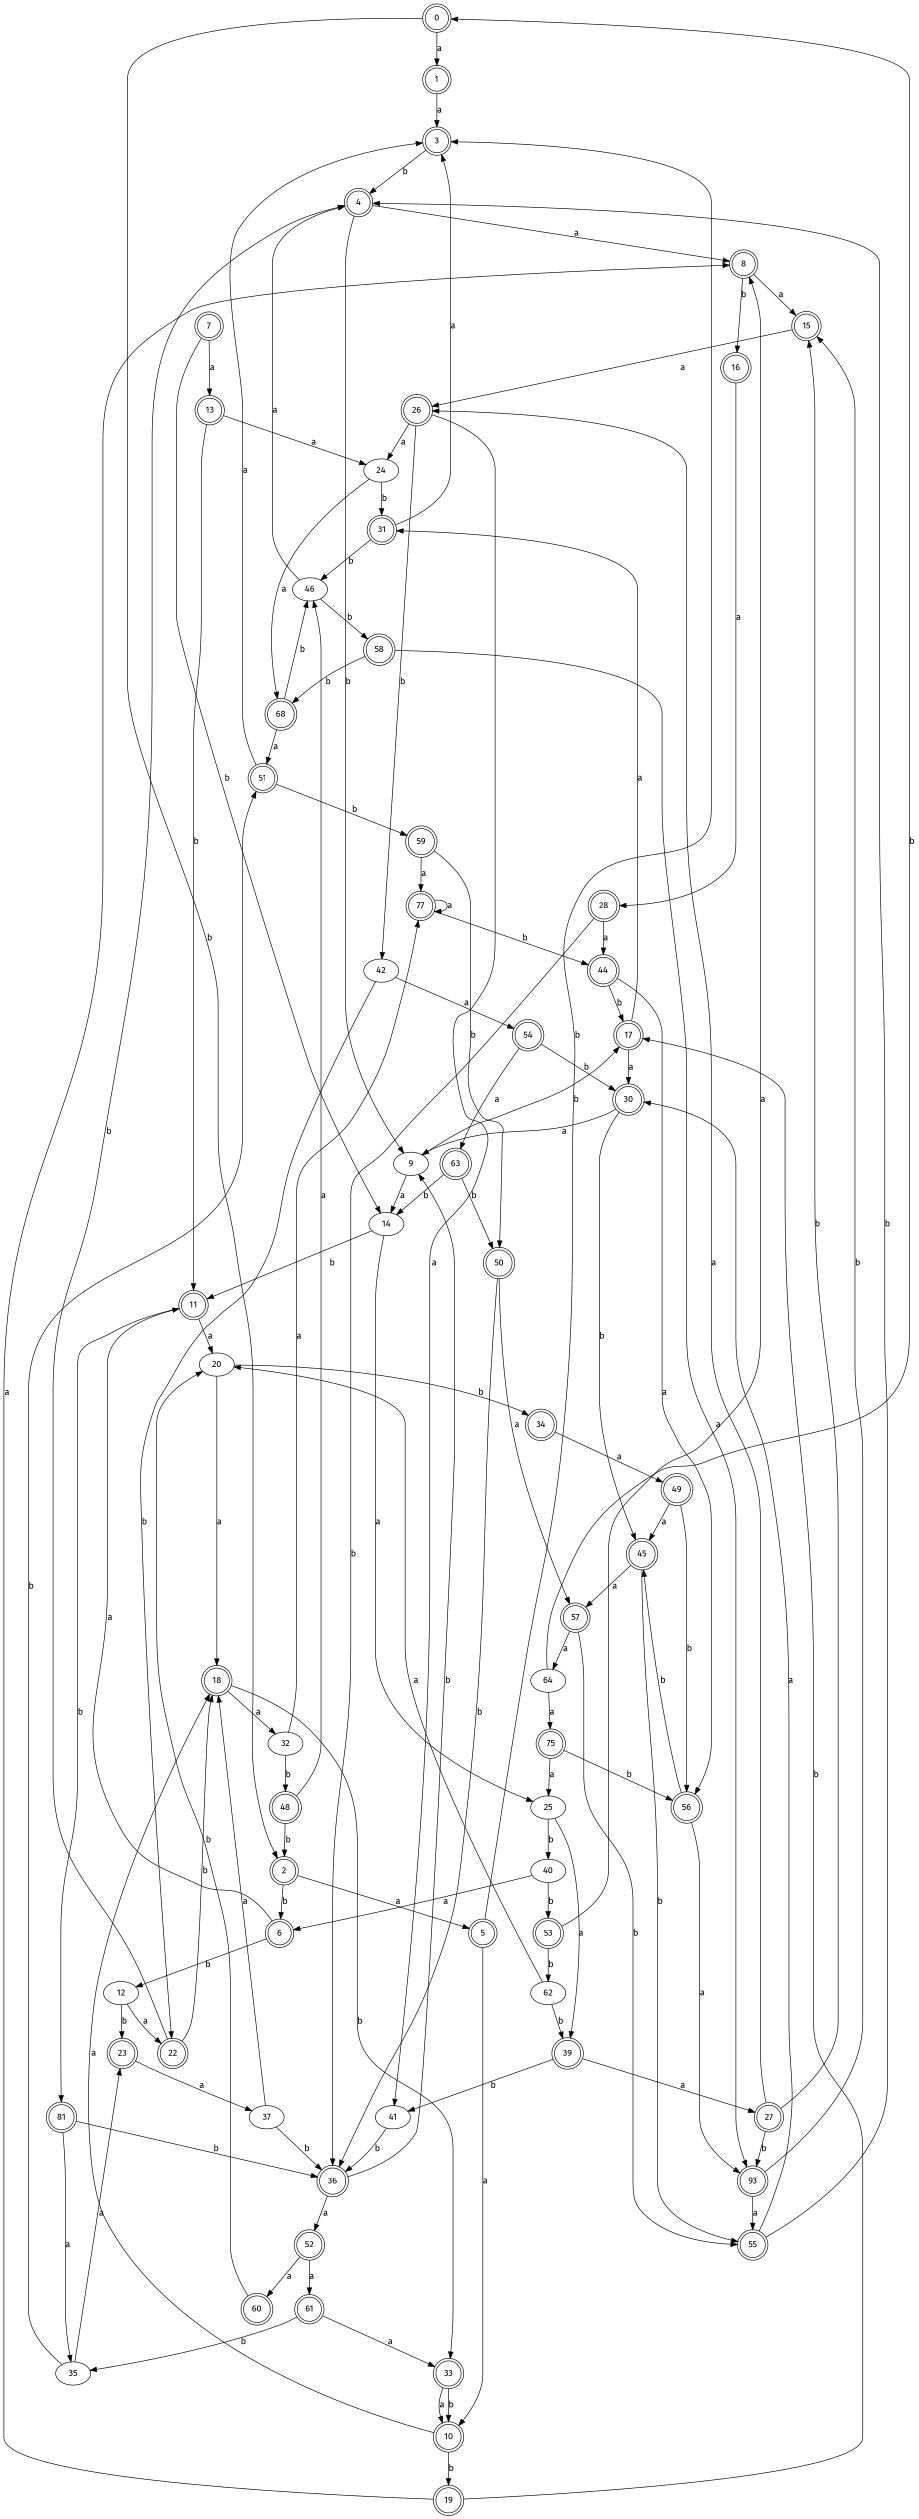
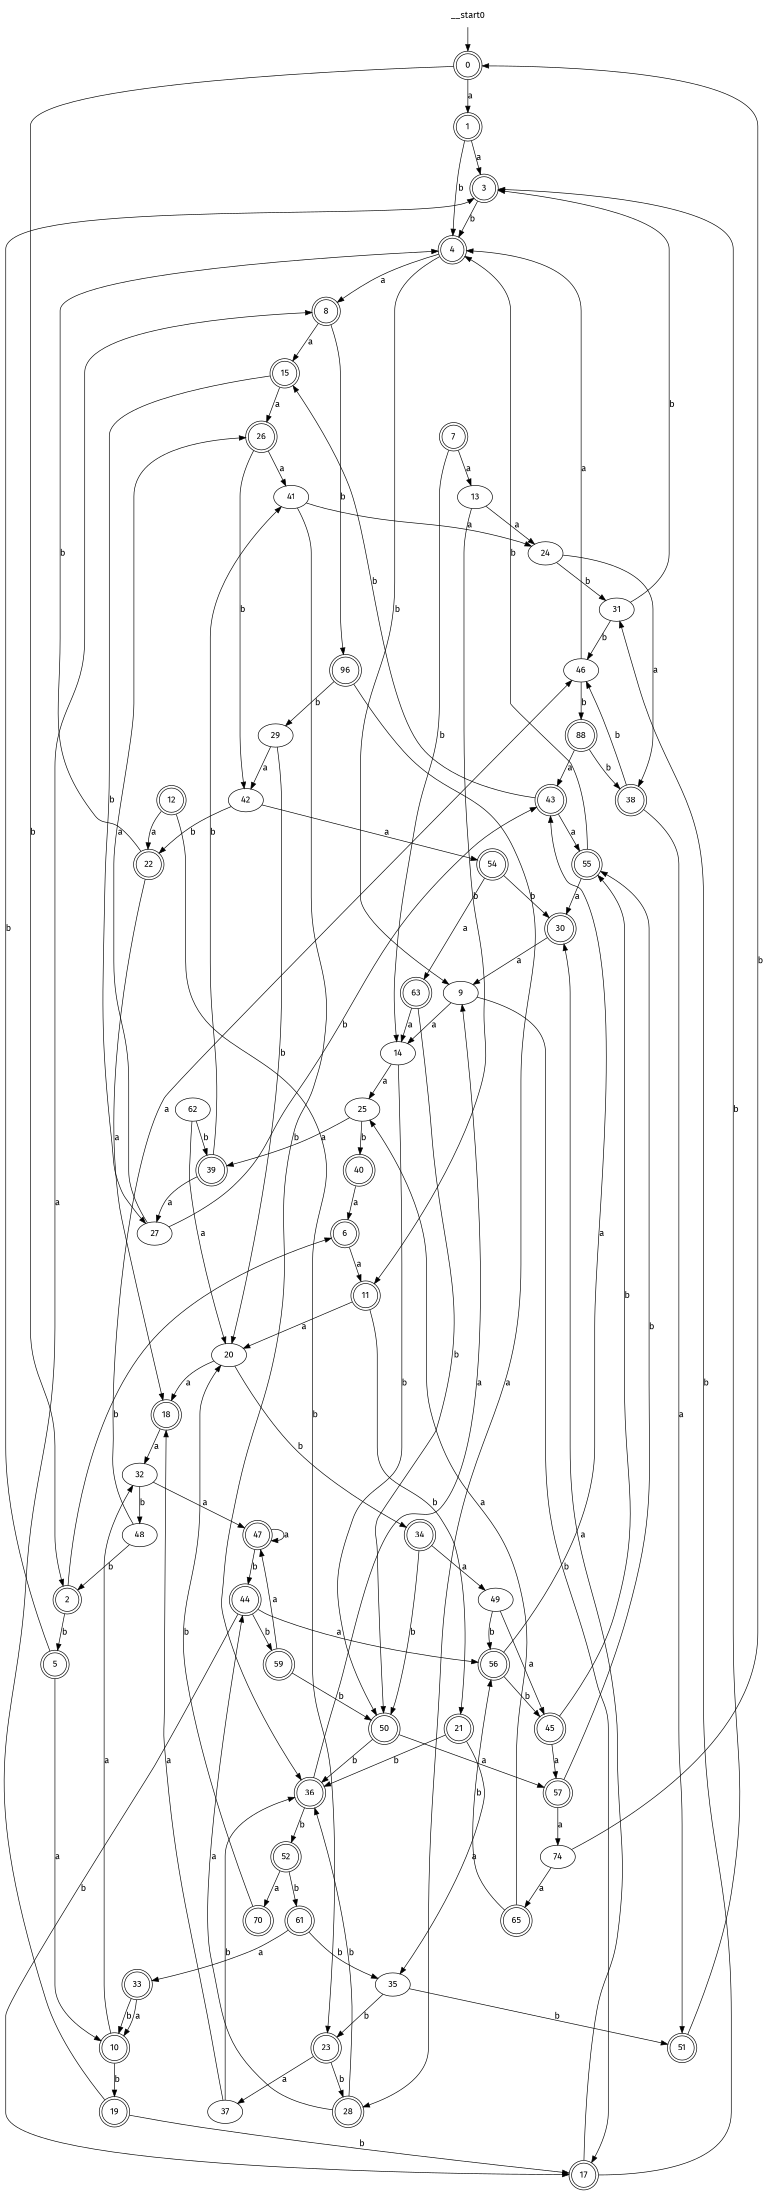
none -> (468, 16)
none -> (457, 185)
(453, 326) -> (672, 405)
(736, 368) -> (346, 670)
(210, 410) -> (475, 497)
(400, 439) -> (416, 523)
(245, 471) -> (736, 1110)
(382, 530) -> (617, 610)
(379, 650) -> (581, 736)
(281, 714) -> (631, 800)
none -> (276, 736)
(640, 778) -> (706, 1383)
(339, 809) -> (261, 1629)
(421, 906) -> (258, 1535)
(426, 1196) -> (410, 1025)
(816, 1238) -> (109, 742)
(293, 1264) -> (402, 1401)
(599, 1323) -> none
(677, 1490) -> (496, 1600)
none -> (410, 1630)
(448, 1681) -> (480, 1383)
(548, 1681) -> (558, 1857)
(551, 1744) -> (516, 1921)
(285, 1807) -> (140, 1535)
(205, 1871) -> (117, 1138)
(548, 1871) -> (359, 1170)
(398, 1902) -> (65, 1632)
(548, 1933) -> none
(204, 1962) -> none
(121, 1993) -> (171, 800)
(357, 2009) -> none
none -> (336, 2077)
(61, 2117) -> (459, 1729)
(769, 2117) -> (155, 1234)
(91, 2151) -> (104, 1760)
(753, 2181) -> (551, 800)
(102, 2213) -> (367, 2016)
(326, 2213) -> (302, 1825)
(312, 2277) -> (297, 1889)
(257, 2309) -> (258, 1921)
